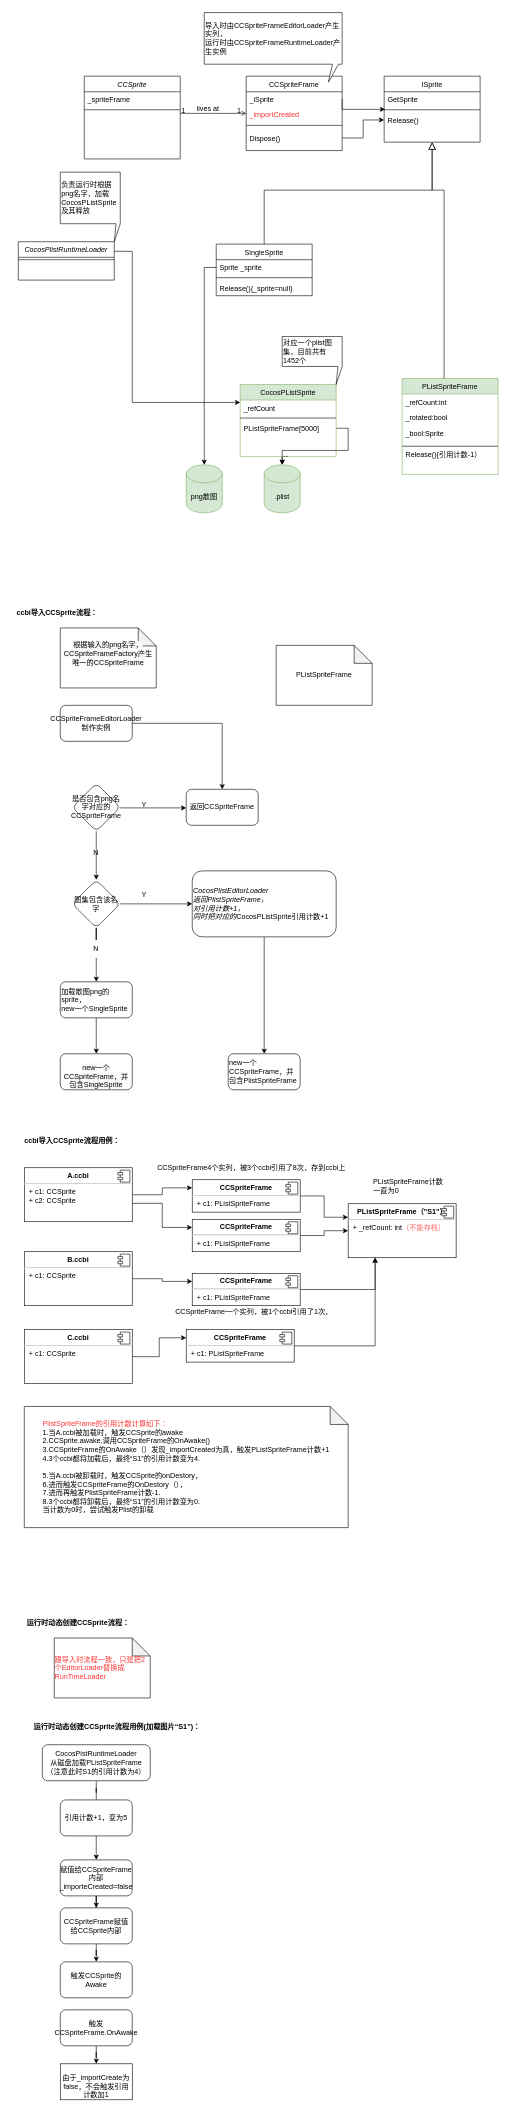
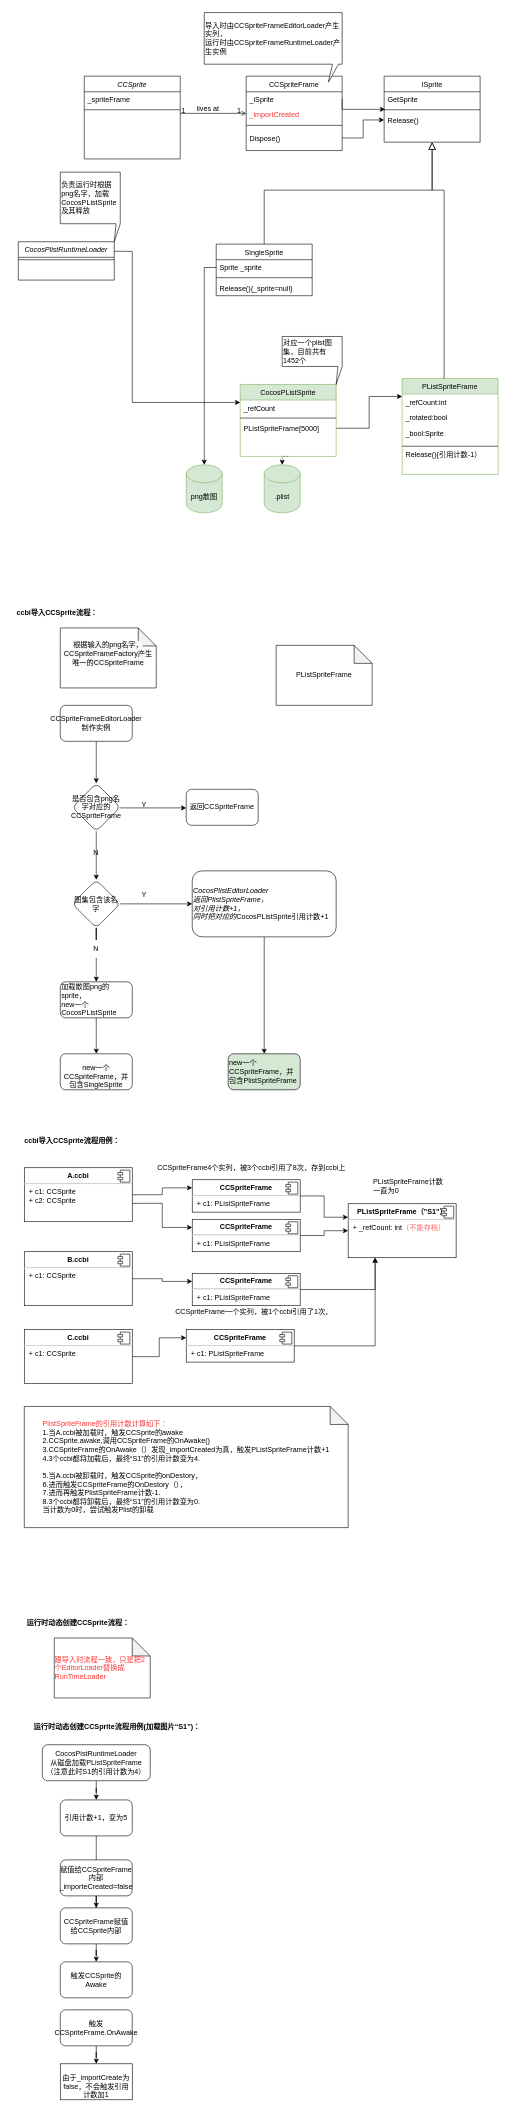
(322, 450) -> (382, 396)
(282, 461) -> (282, 461)
(221, 723) -> (96, 777)
(97, 1000) -> (97, 1000)
(264, 1072) -> (264, 1072)
(96, 1796) -> (96, 1794)
(96, 1854) -> (96, 1856)
